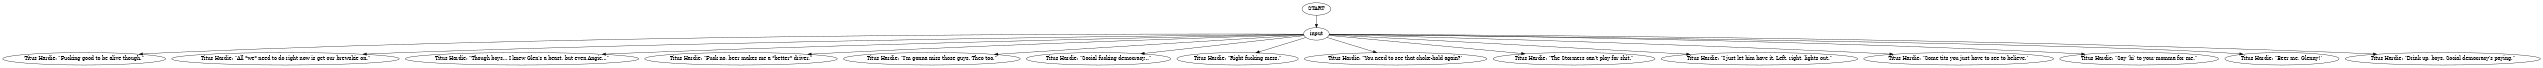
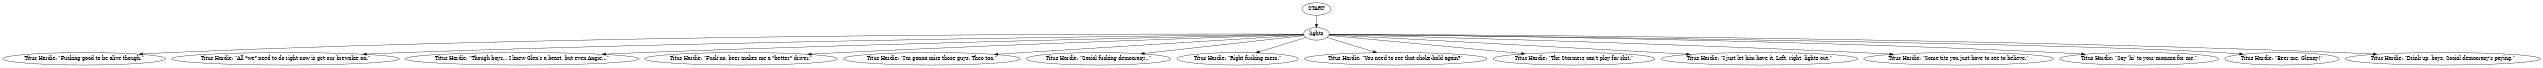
(1316, 34) -> (1316, 34)
